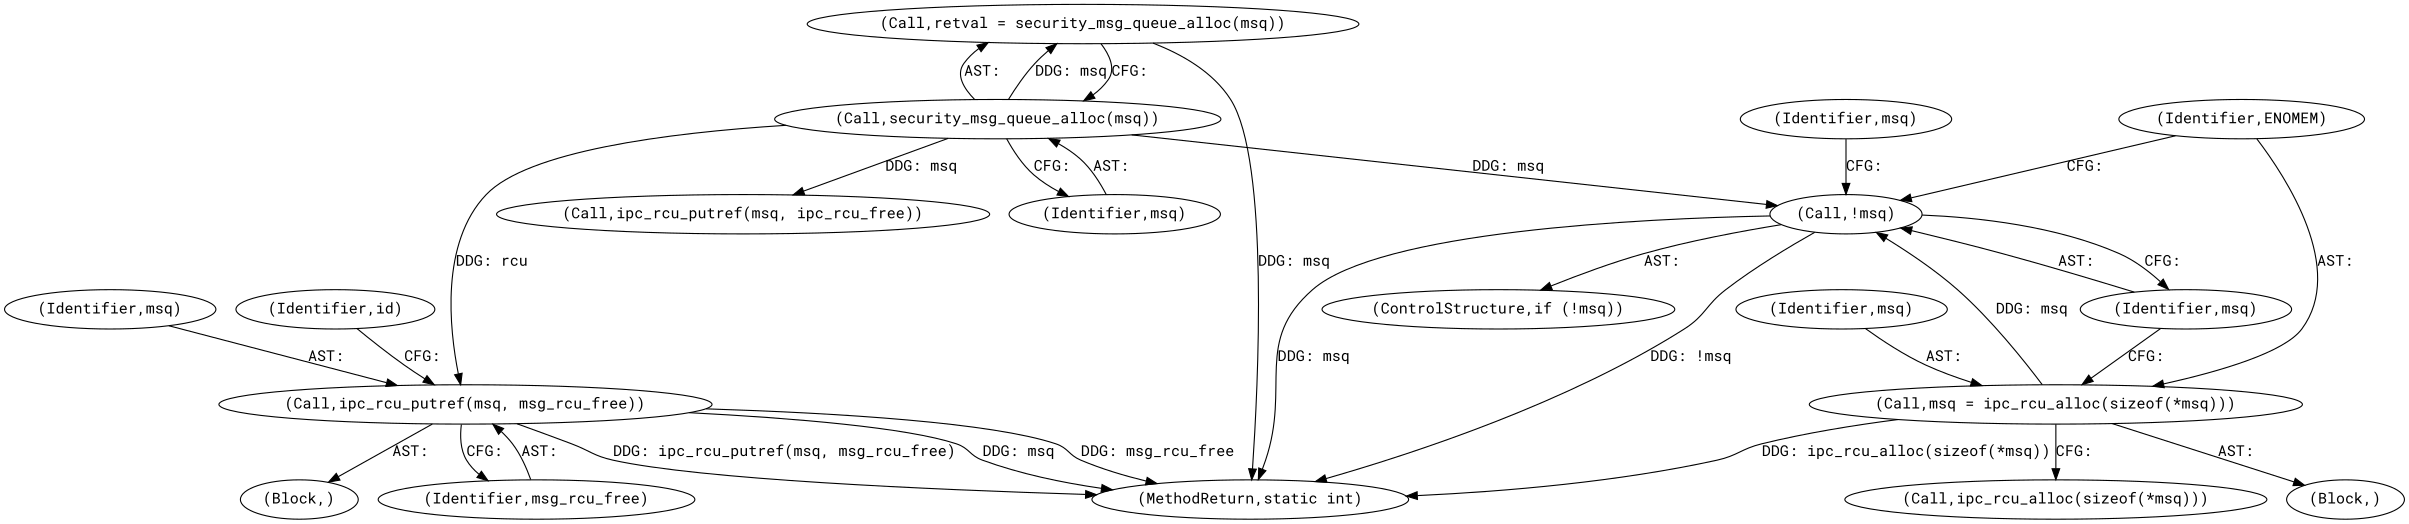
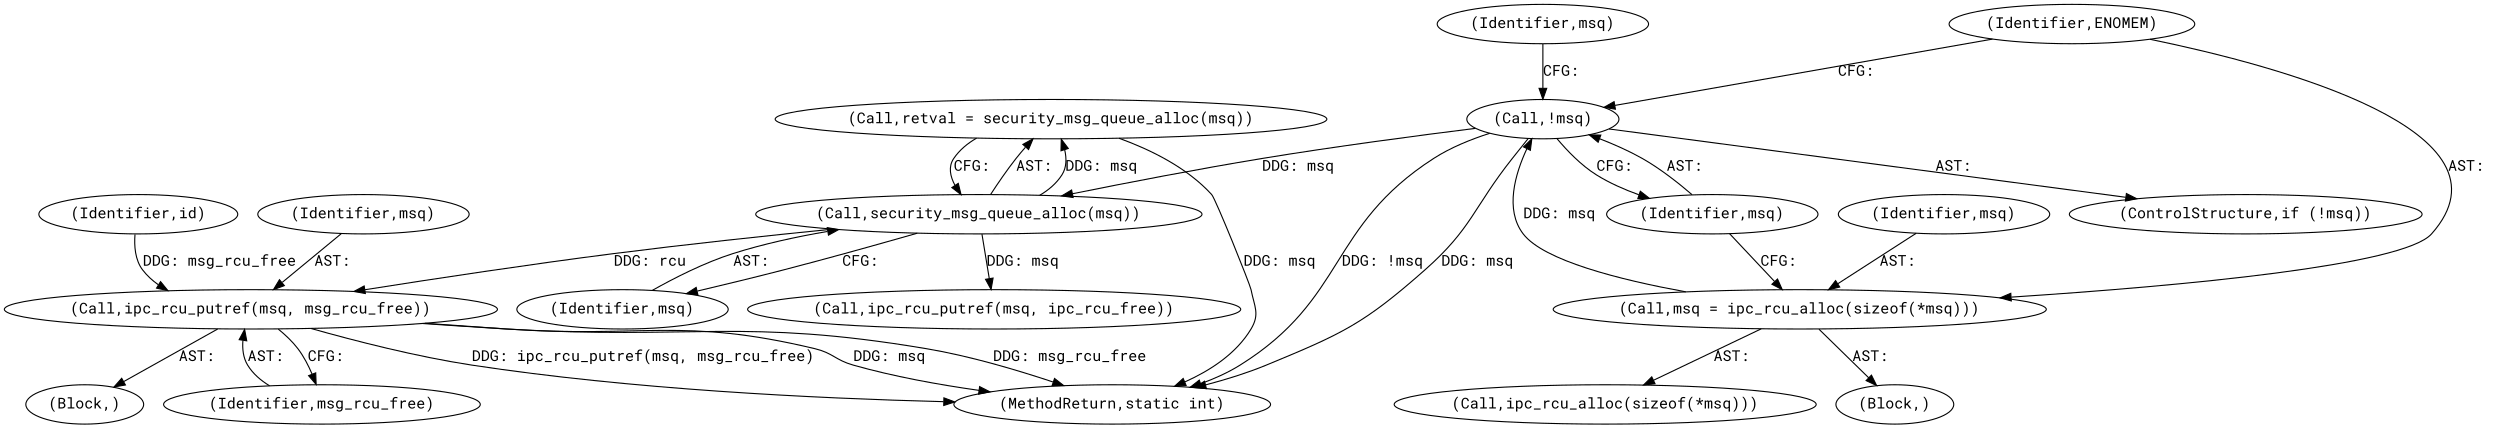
(1449, 170) -> (1273, 157)
(427, 357) -> (220, 262)
(2079, 452) -> (1736, 357)
(1660, 471) -> none
